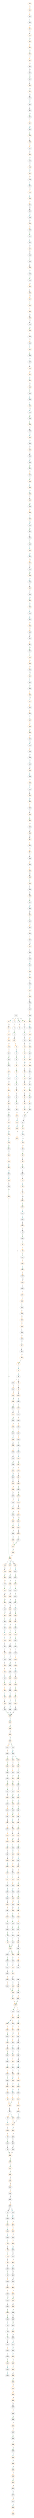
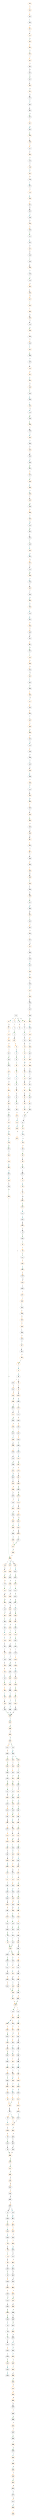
none -> (18, 1974)
